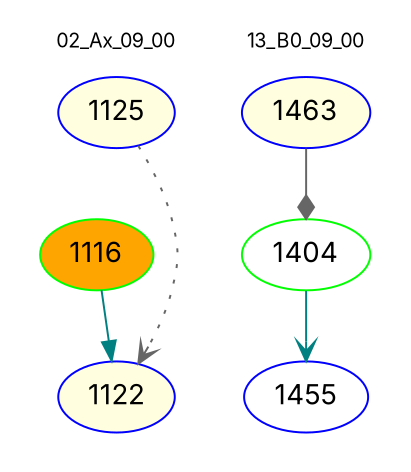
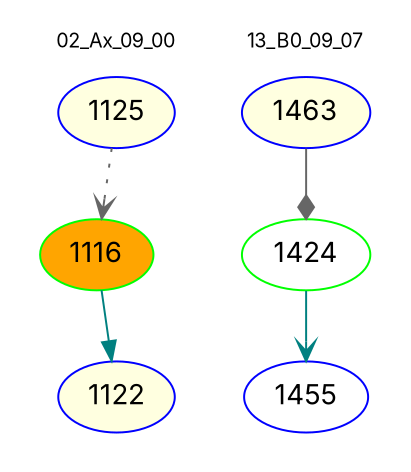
(306, 42) -> (306, 42)
(177, 245) -> (108, 173)
(306, 255) -> (306, 255)
